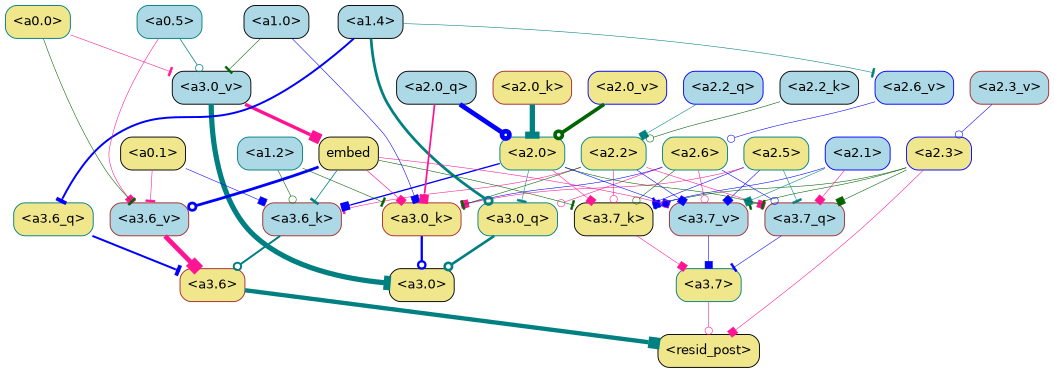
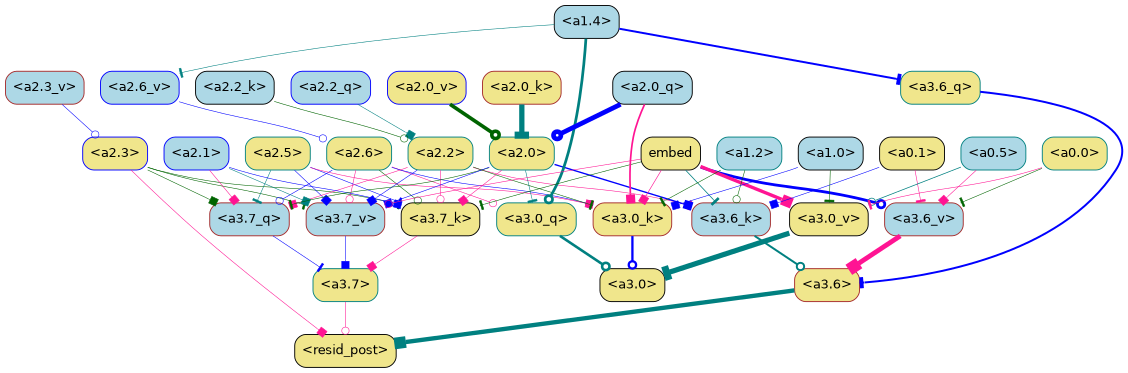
(212, 88) -> (829, 219)
(278, 119) -> (753, 188)
